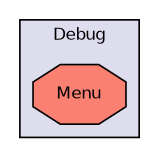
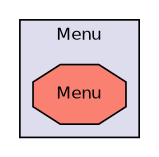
(80, 36) -> (80, 36)
